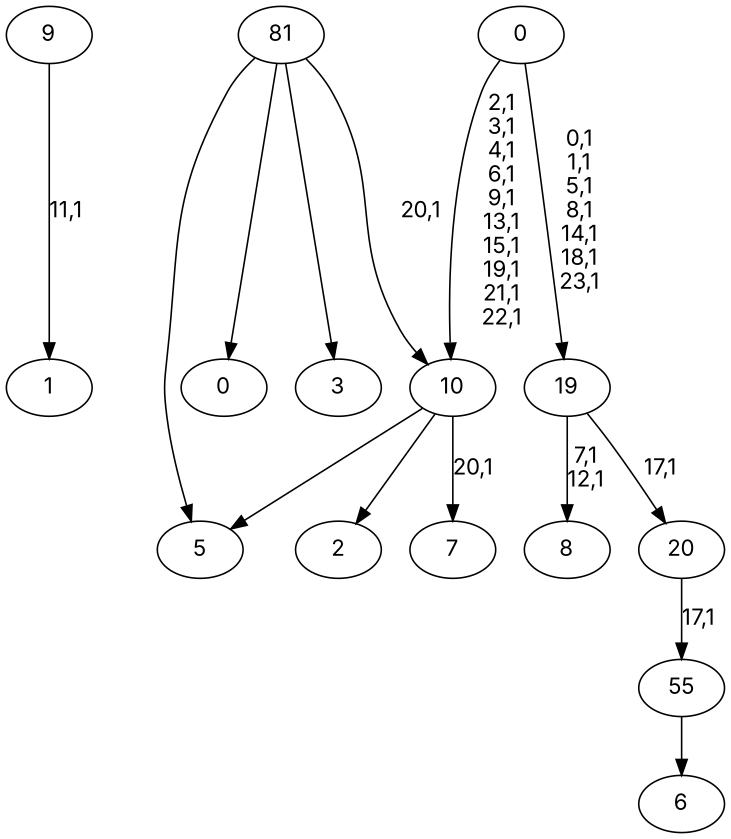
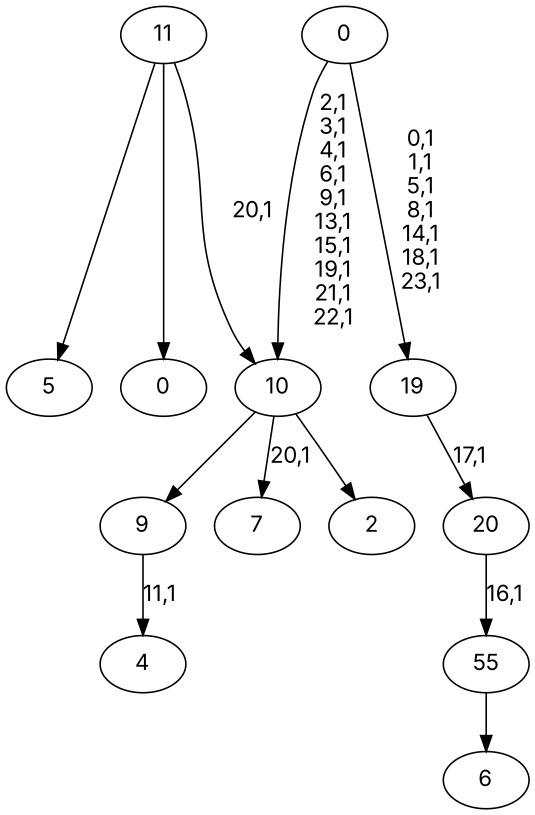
(281, 35) -> (164, 35)
(49, 388) -> (143, 664)
(338, 388) -> none
(333, 464) -> (216, 451)
(567, 550) -> none
(699, 619) -> (505, 595)
